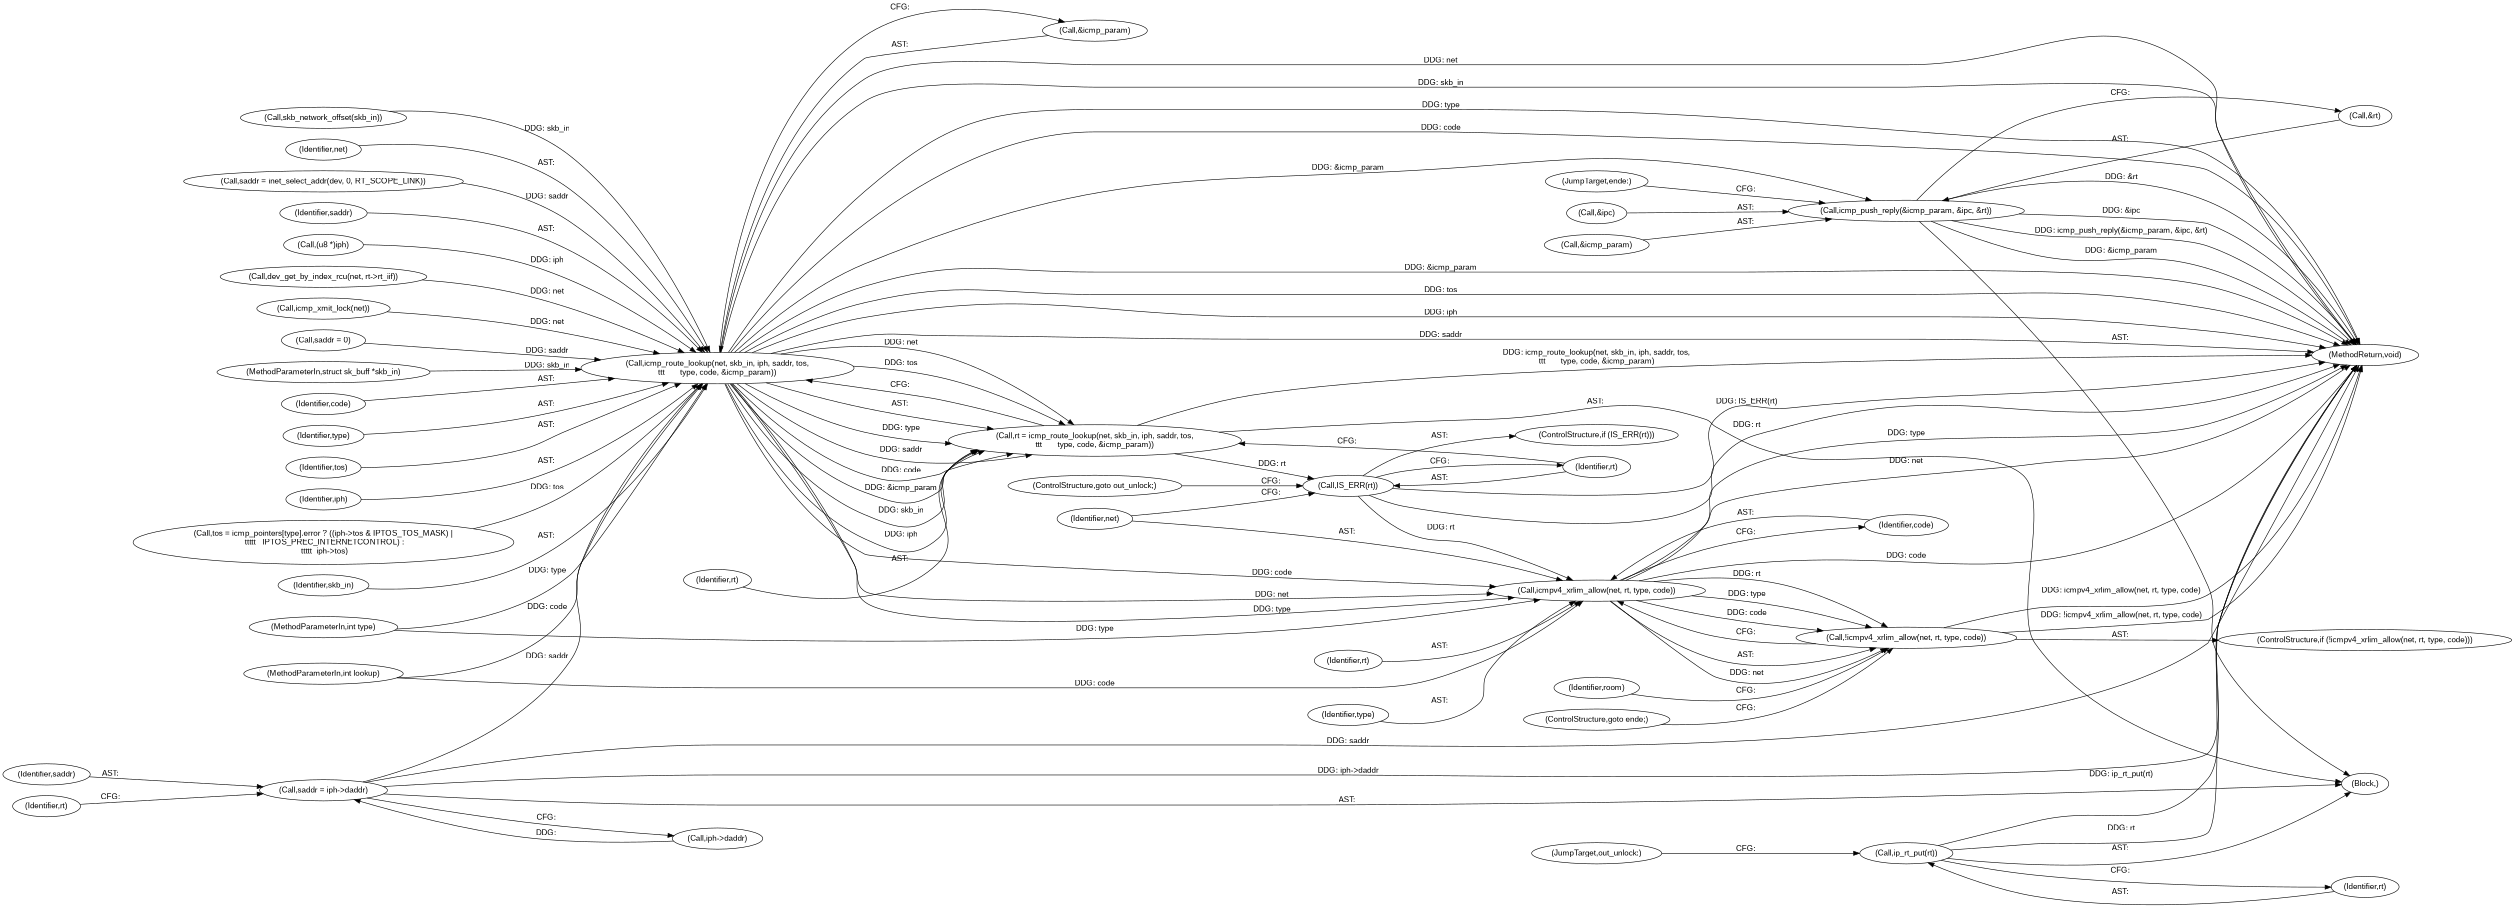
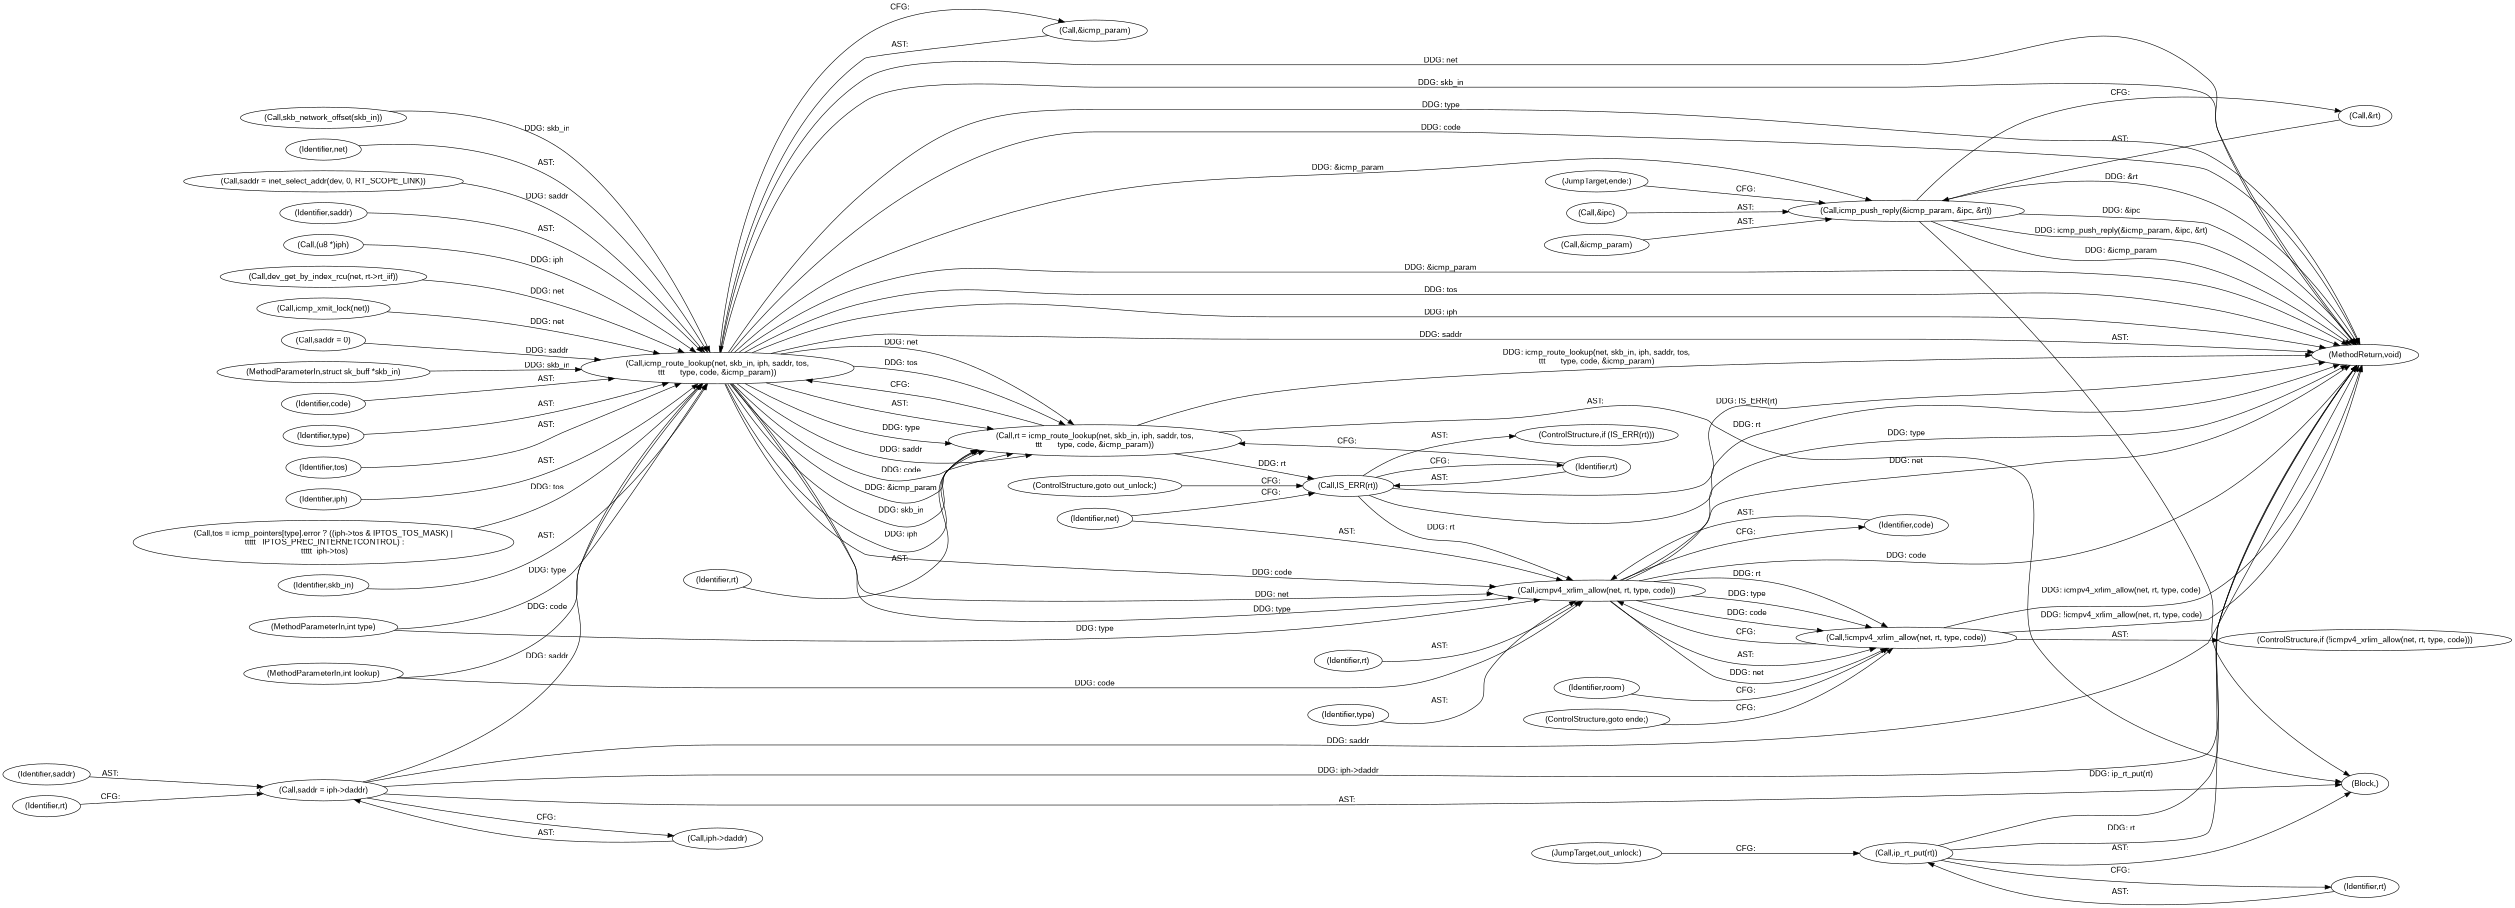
(547, 833) -> (547, 833)
